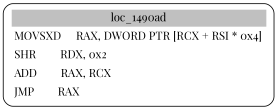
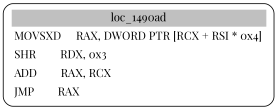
(61, 55) -> (61, 55)
